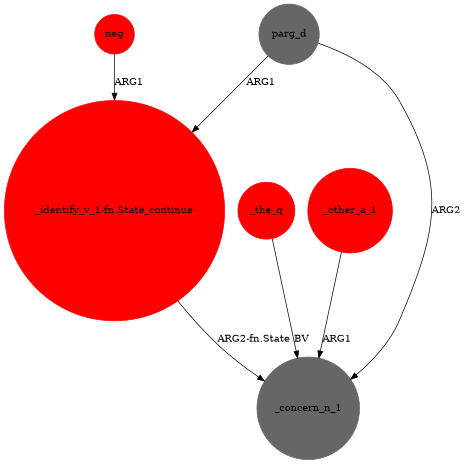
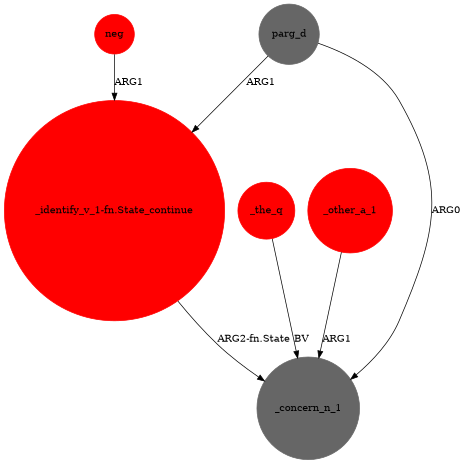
(446, 211) -> (446, 211)
